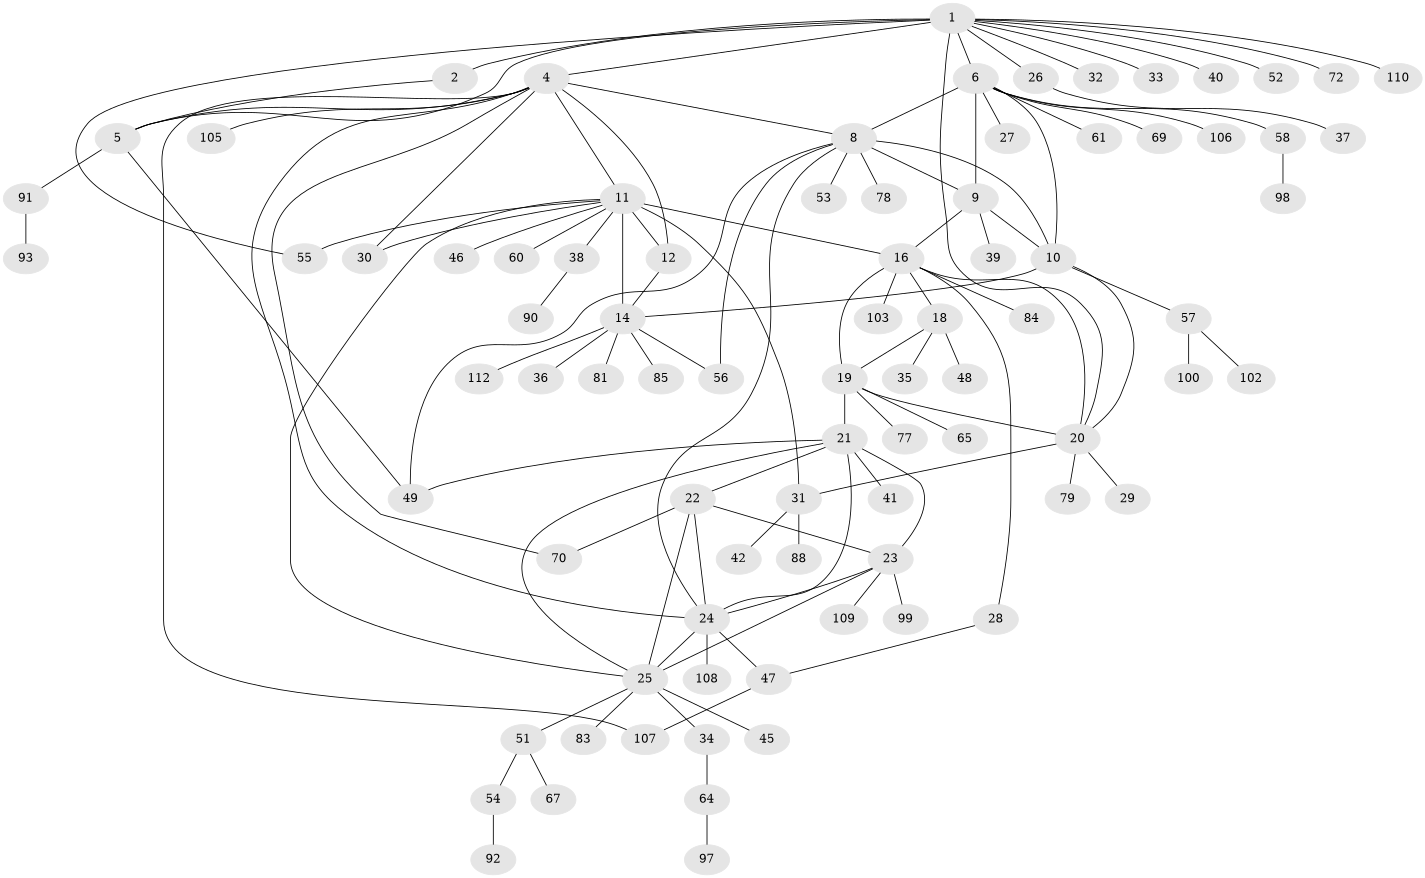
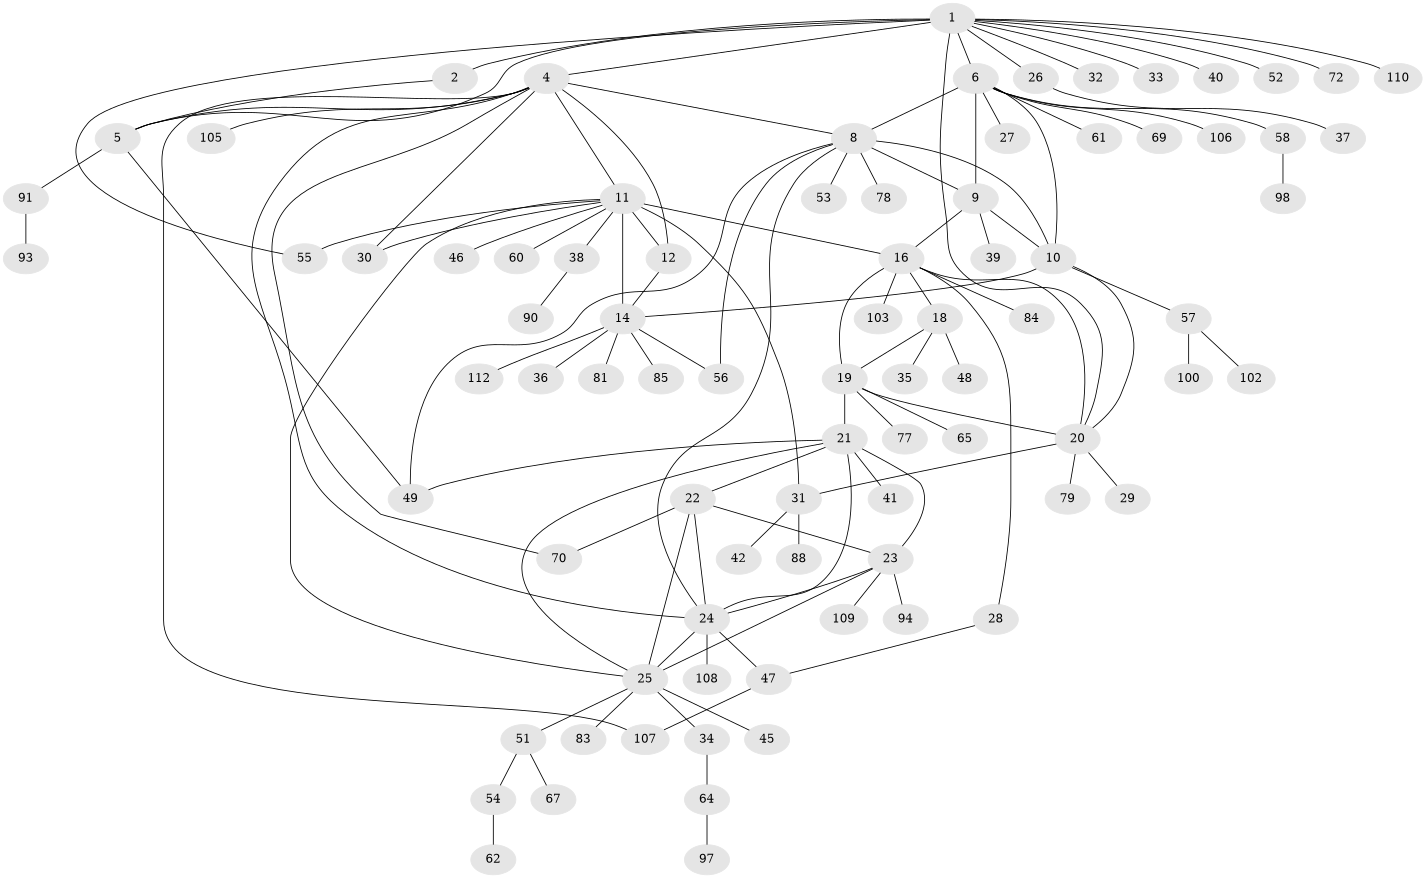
(906, 619) -> (906, 619)
(493, 860) -> (493, 860)
